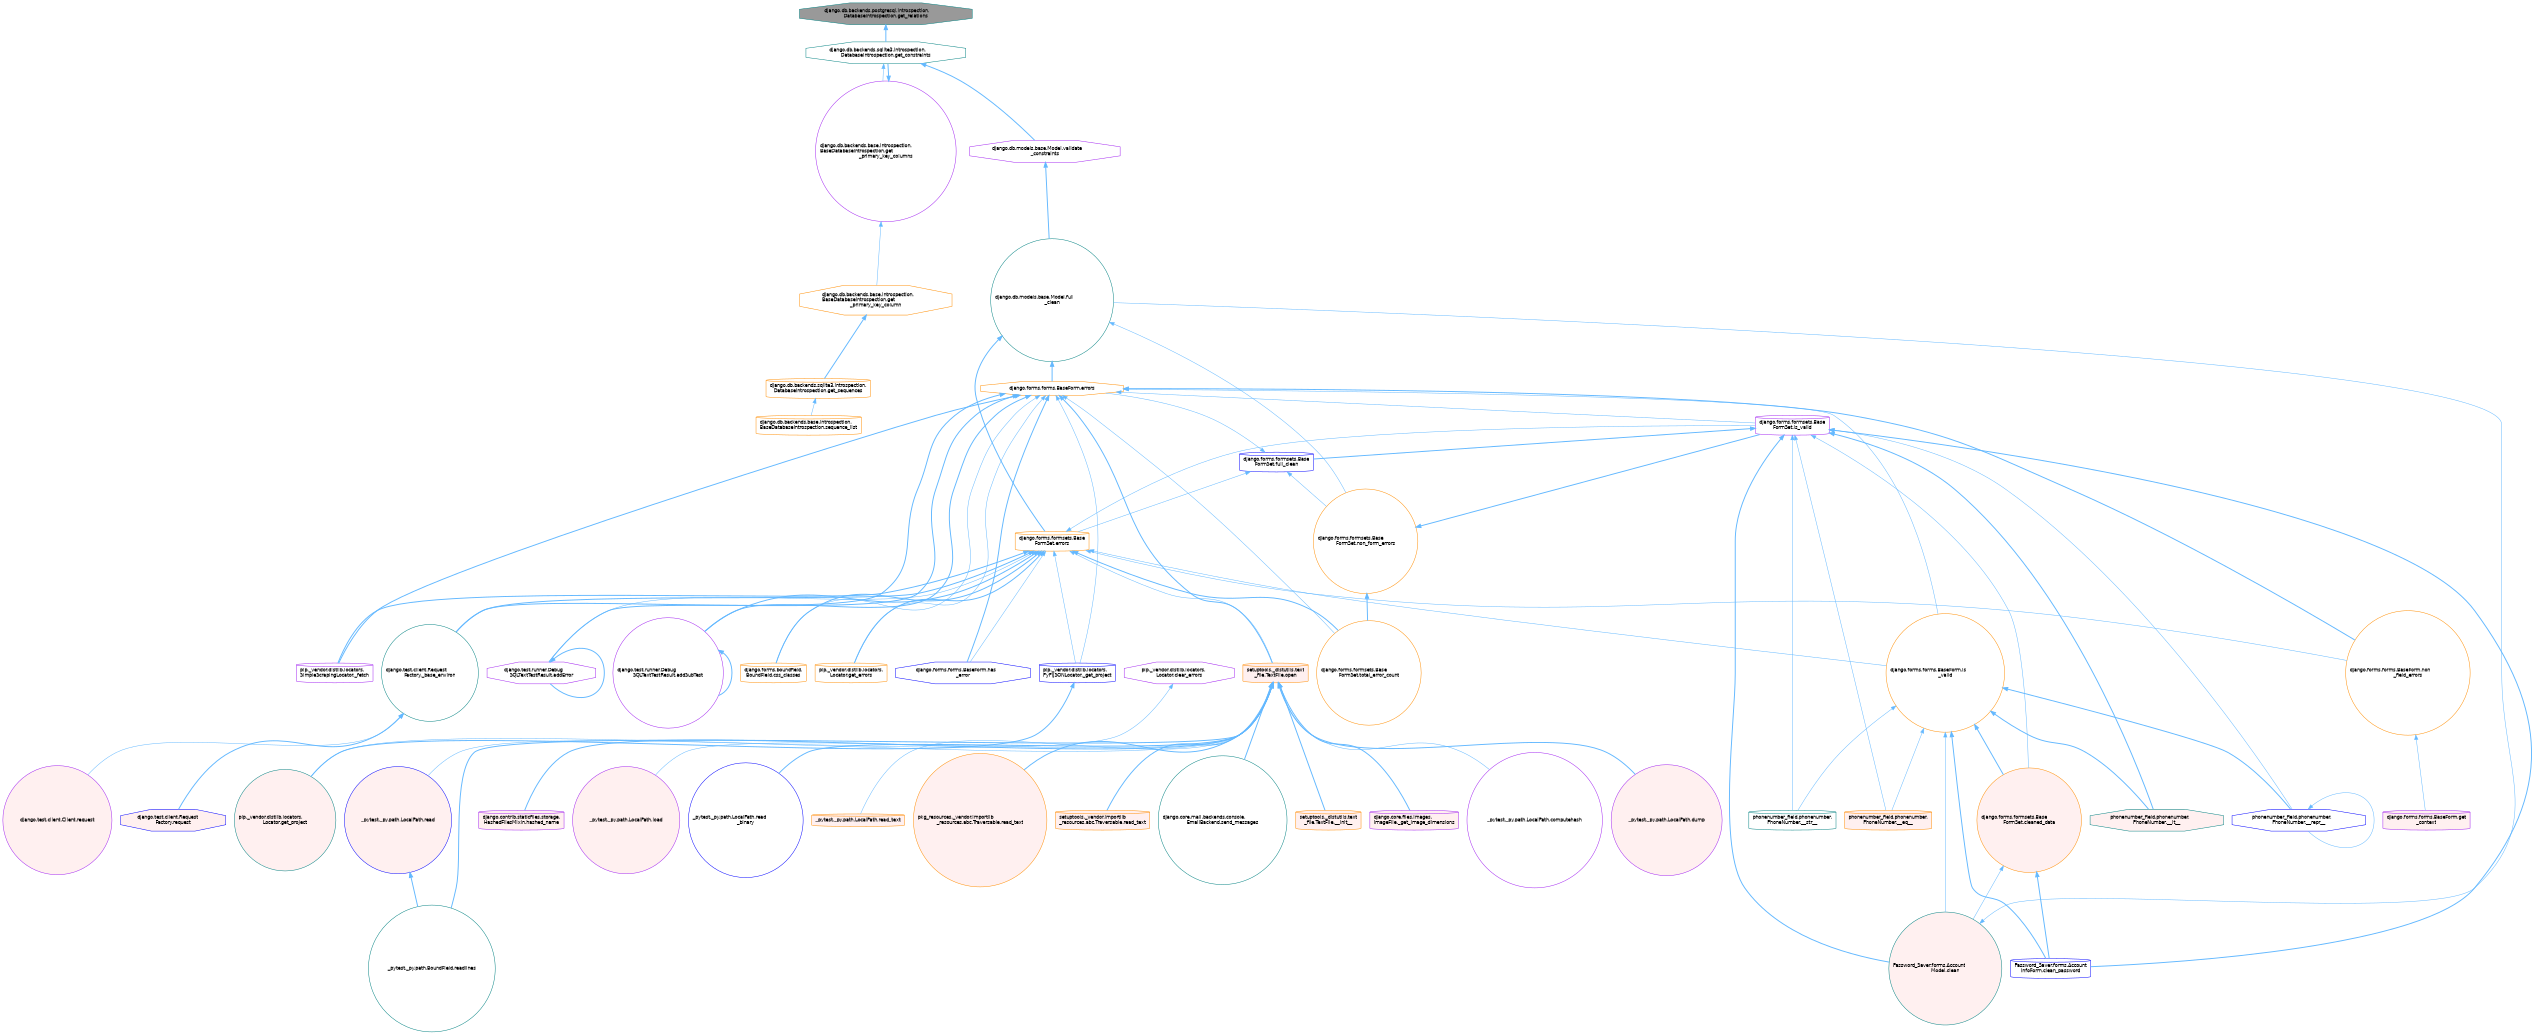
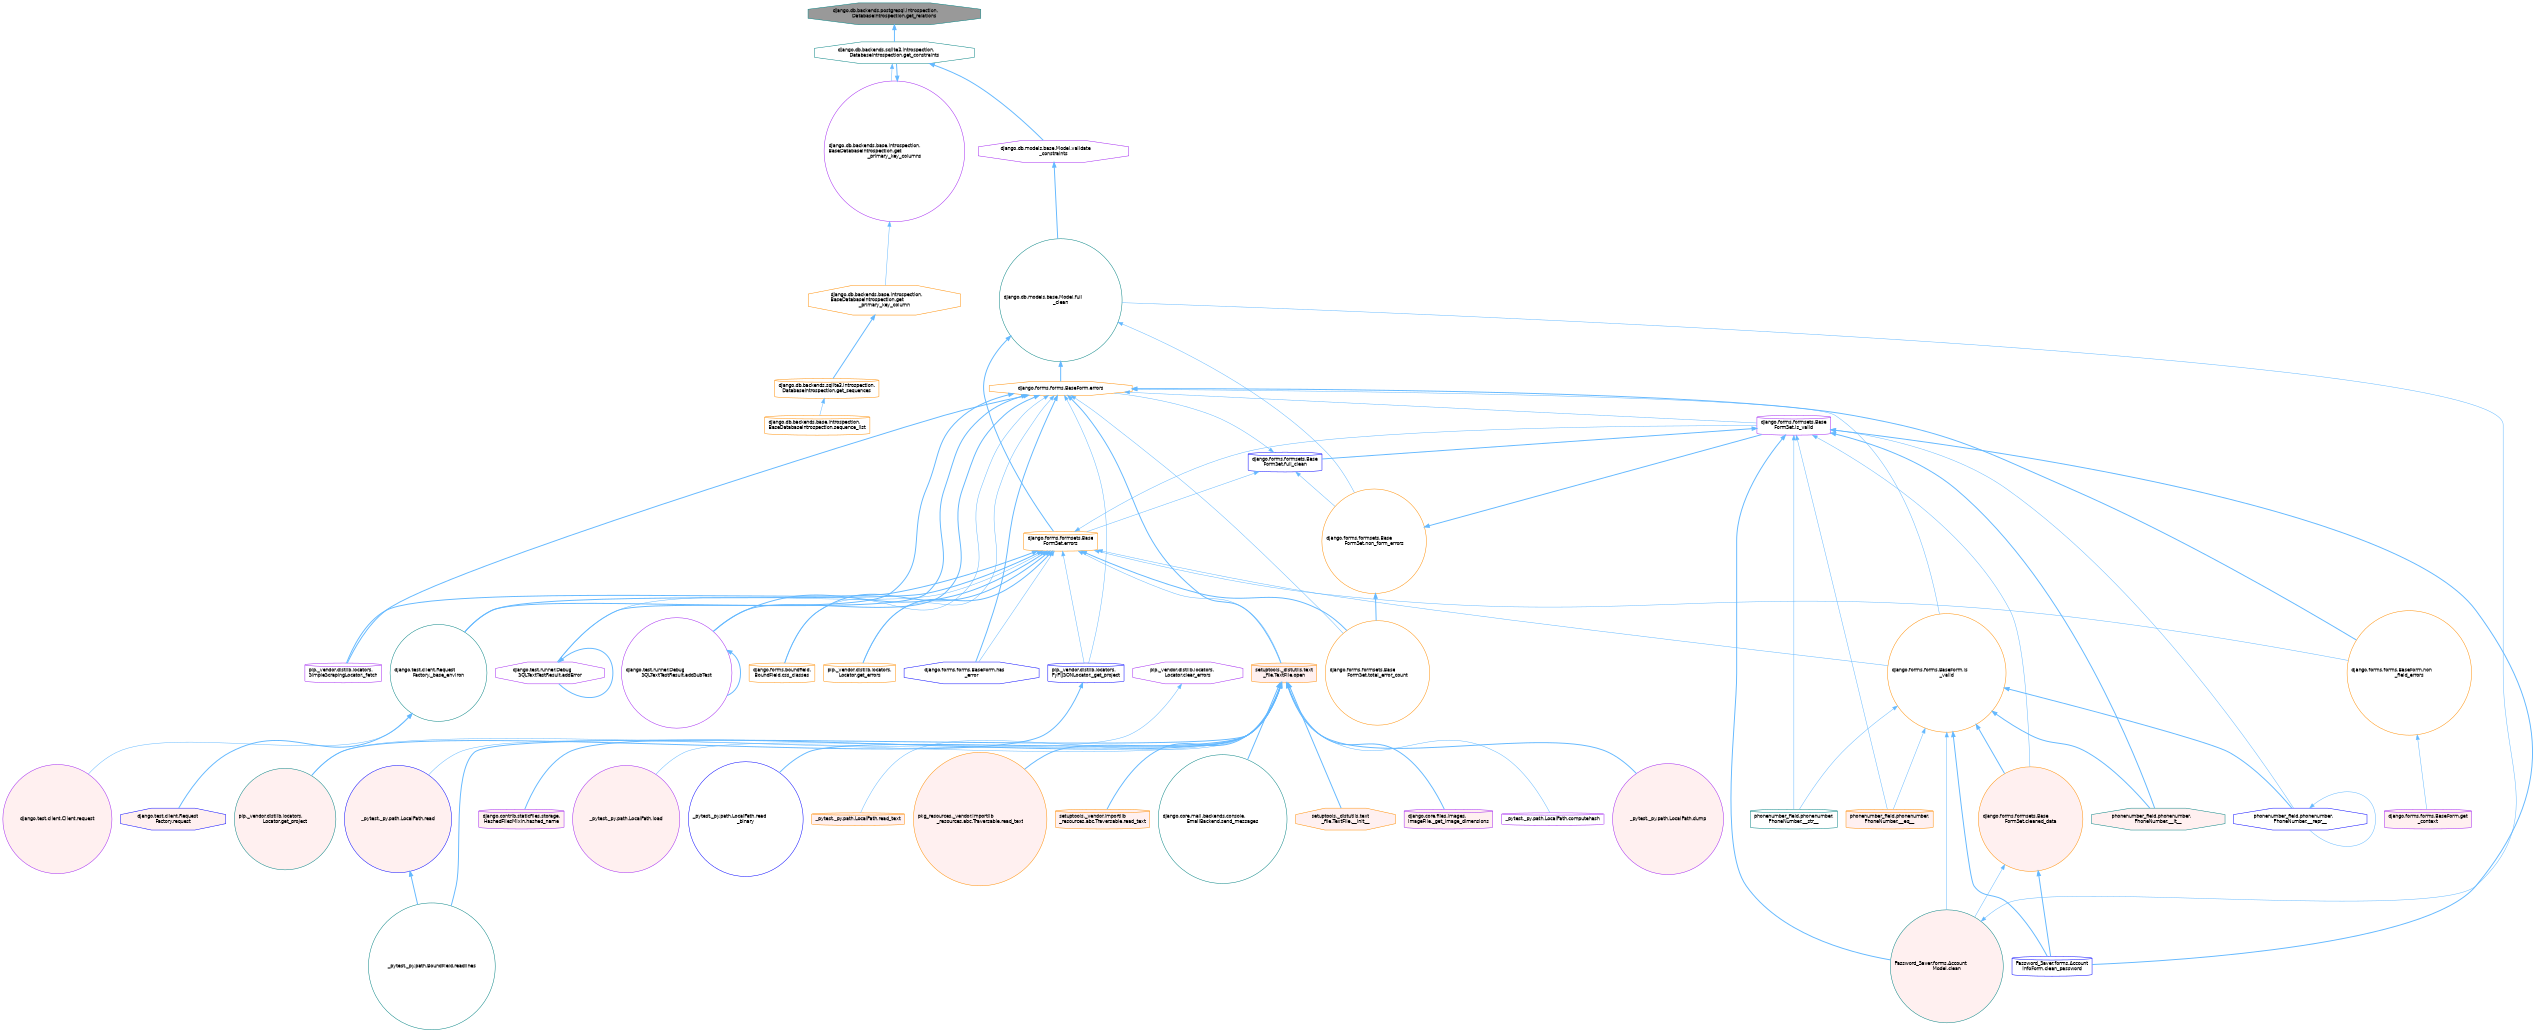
(1328, 820) -> (1346, 819)
(1535, 820) -> (1553, 819)
